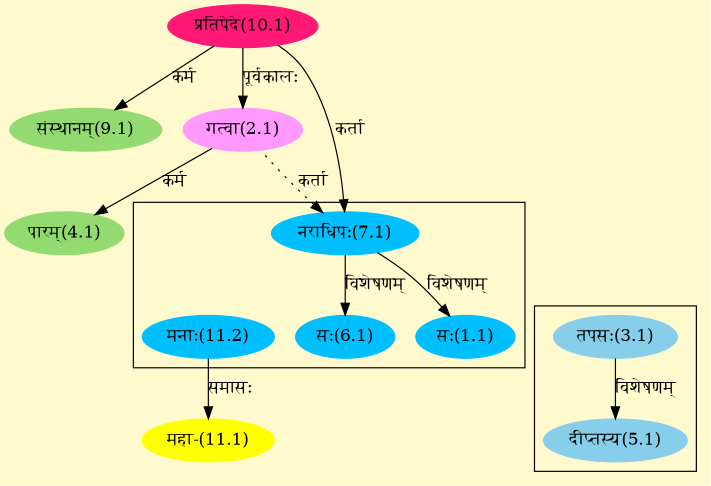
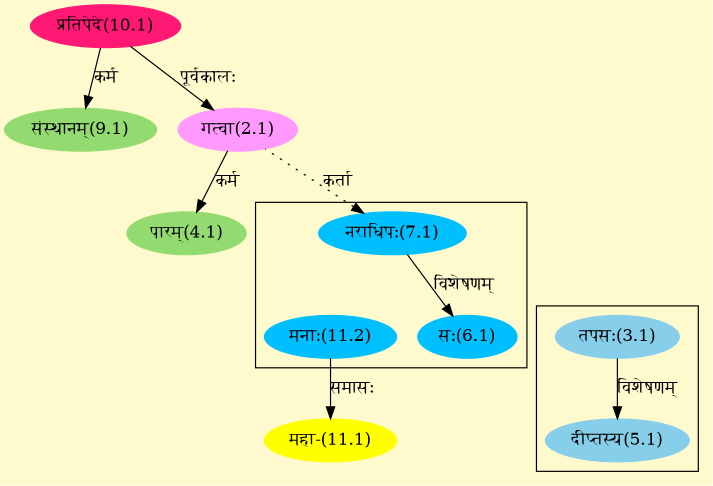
(326, 115) -> none
(465, 337) -> none
